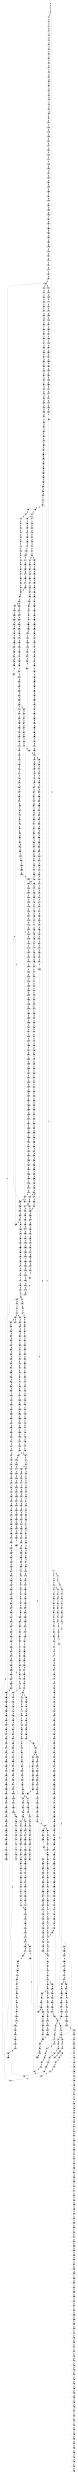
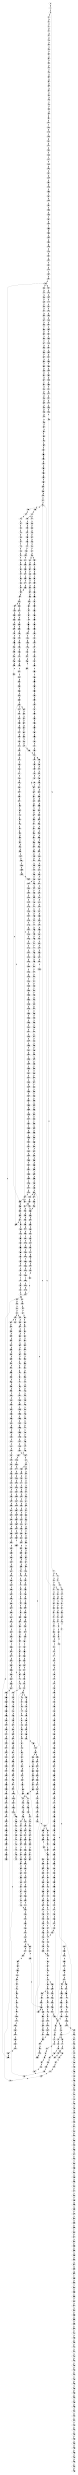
(34, 780) -> (31, 782)
(30, 882) -> (34, 881)
